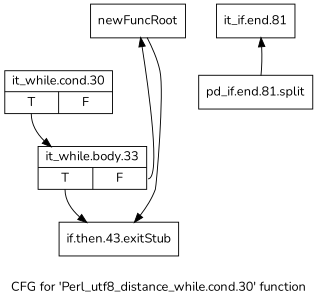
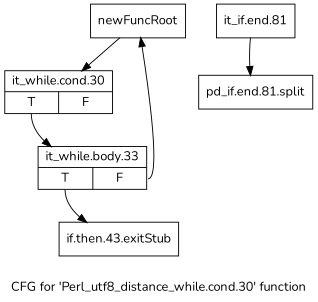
(262, 61) -> (250, 52)
(160, 127) -> (104, 51)
